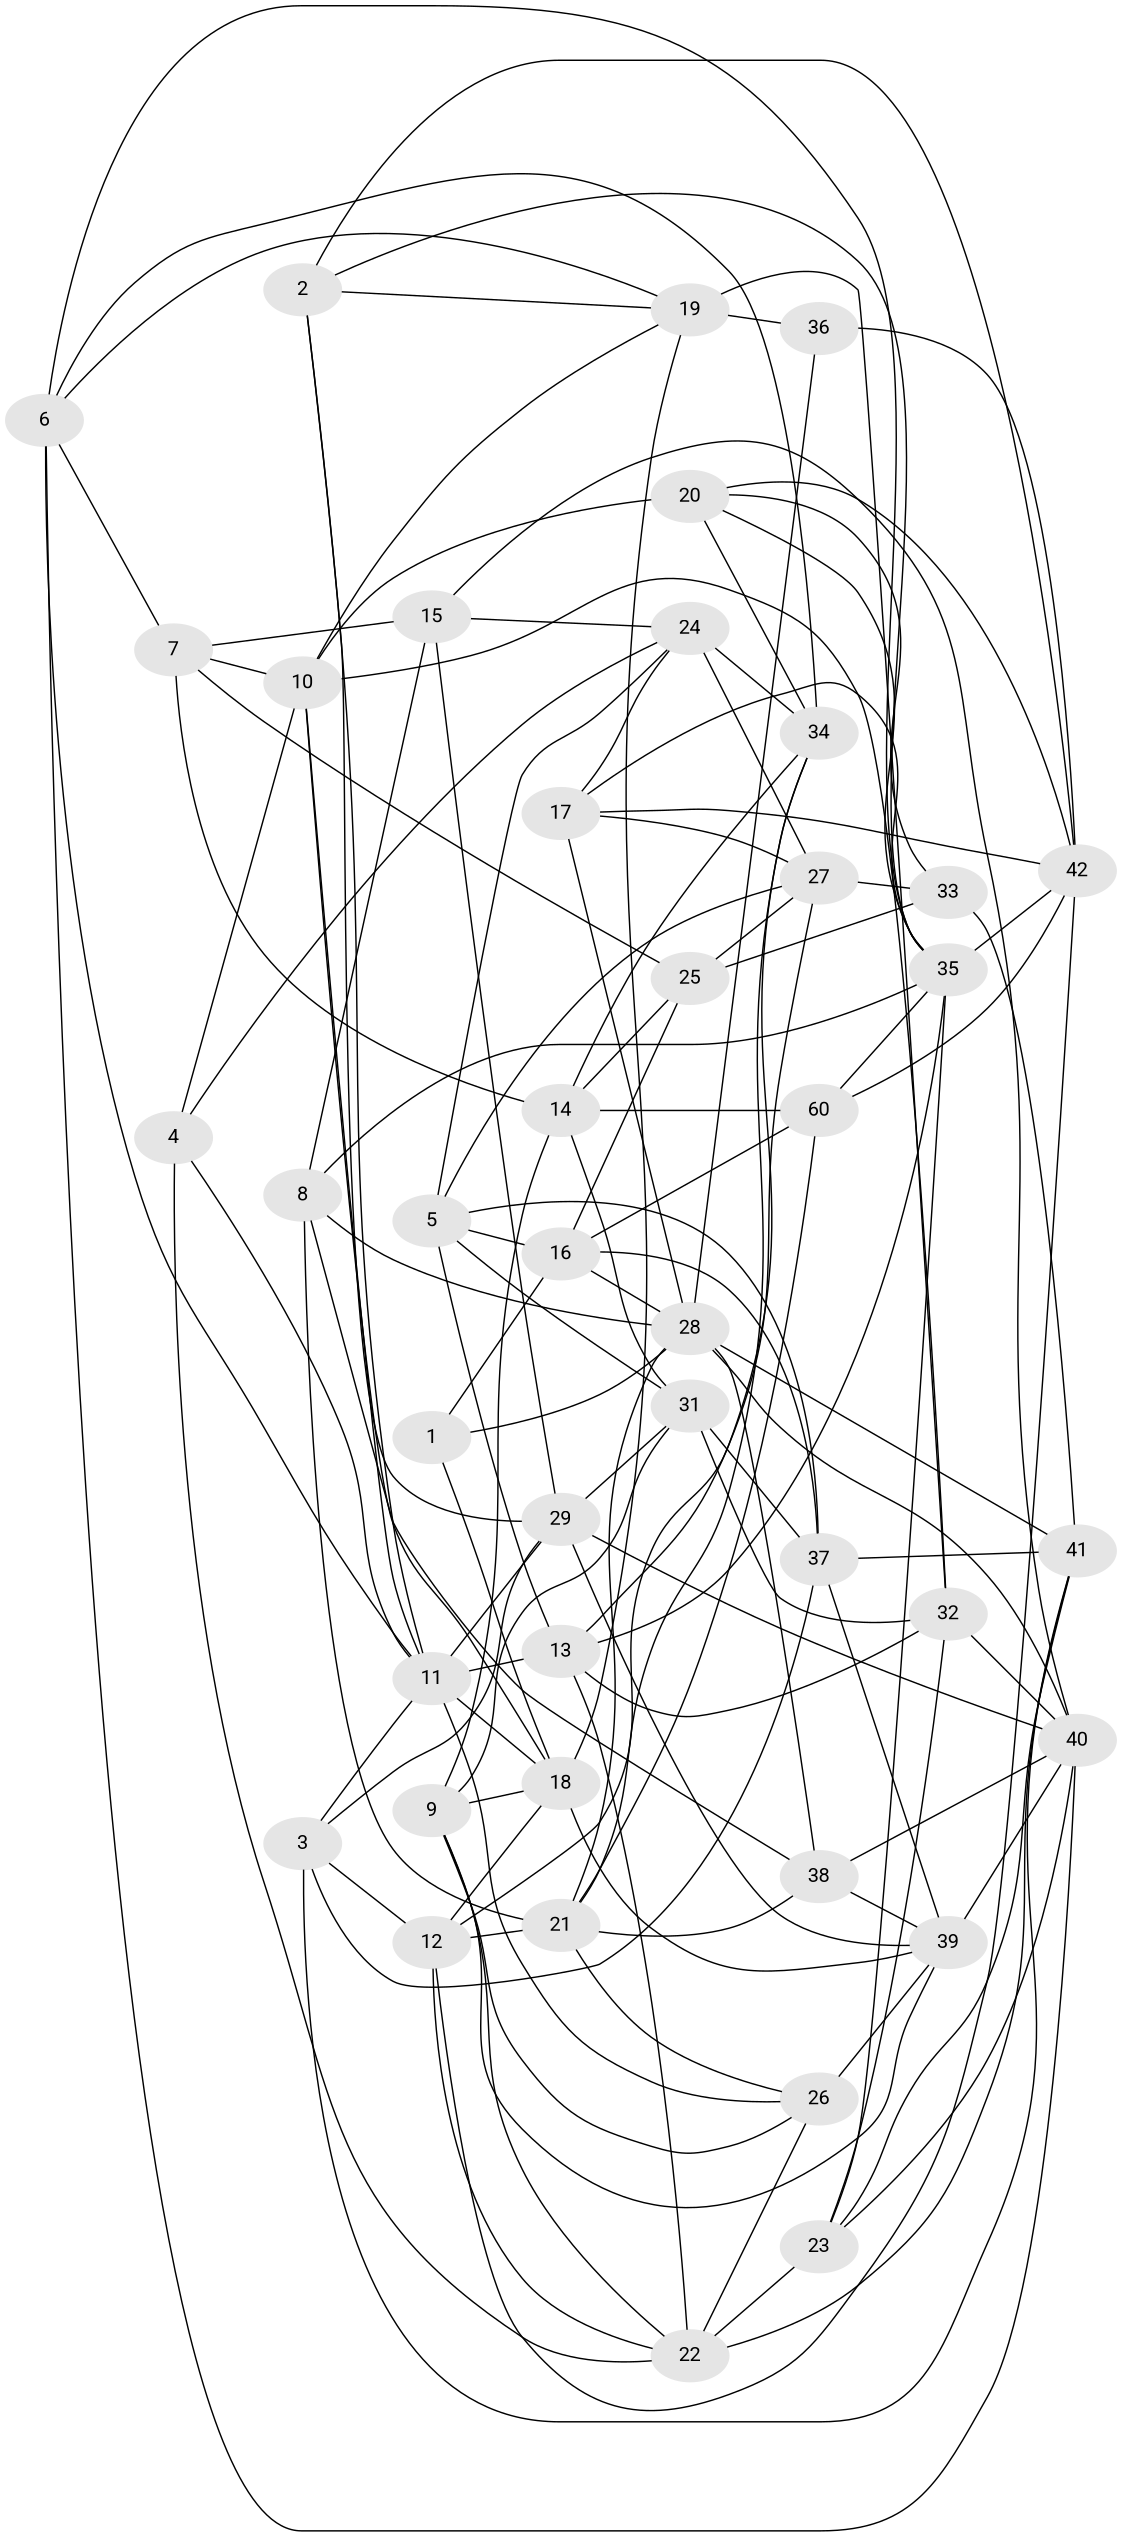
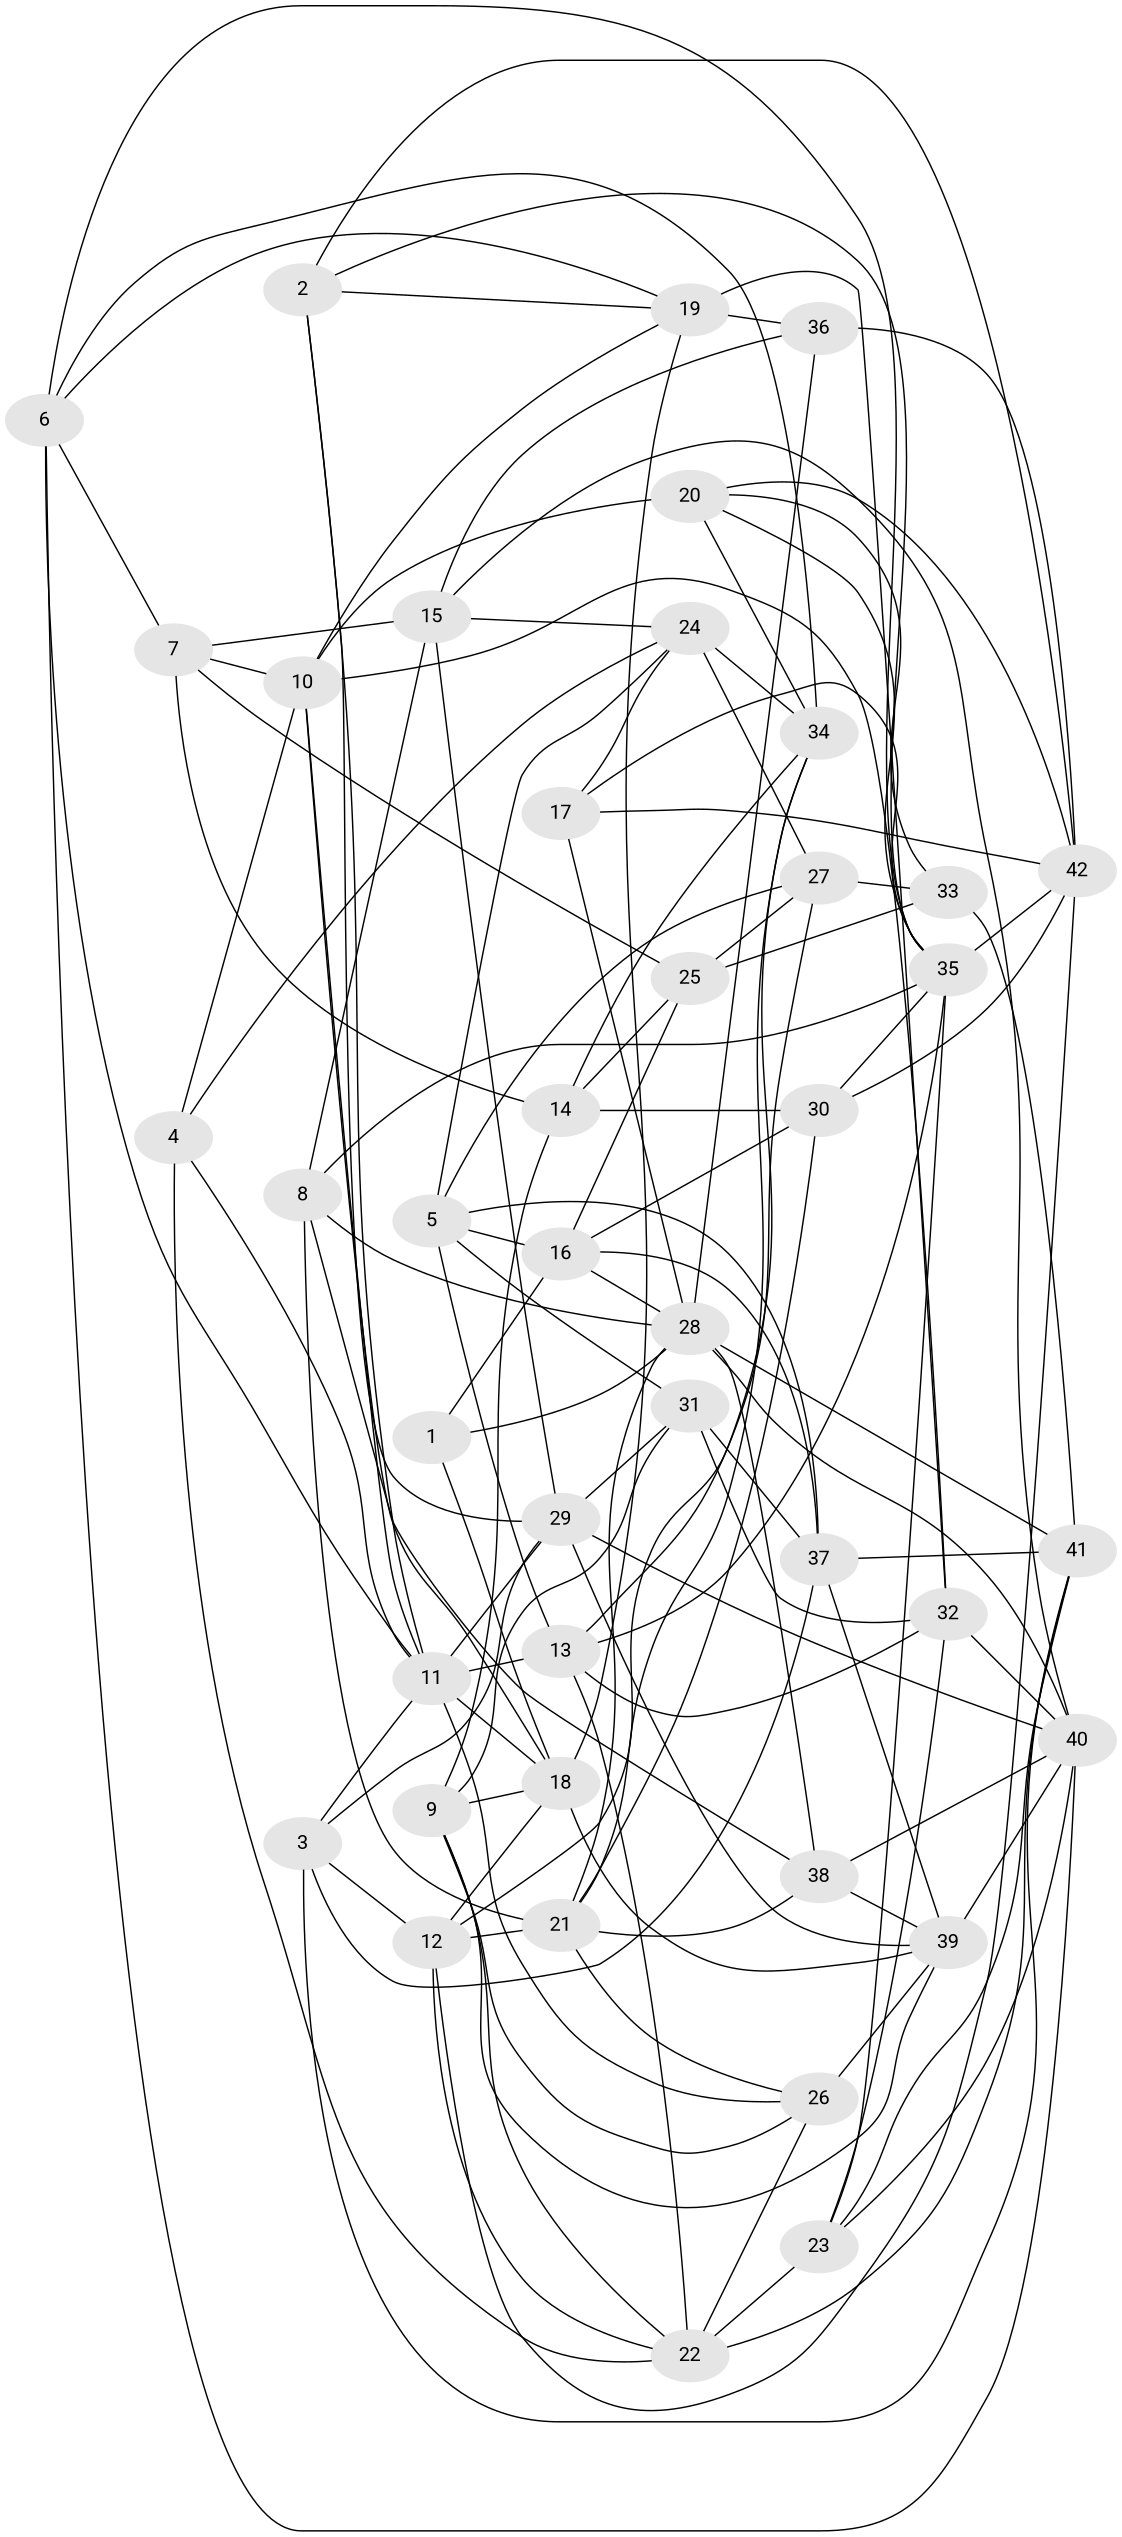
none -> (574, 417)
(696, 830) -> none
(819, 1110) -> (819, 1110)
(613, 1263) -> none
